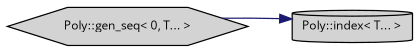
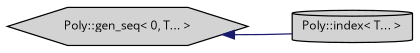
(251, 18) -> (263, 35)
